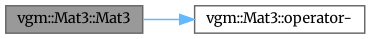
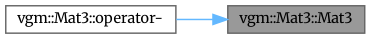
(161, 19) -> (195, 19)
